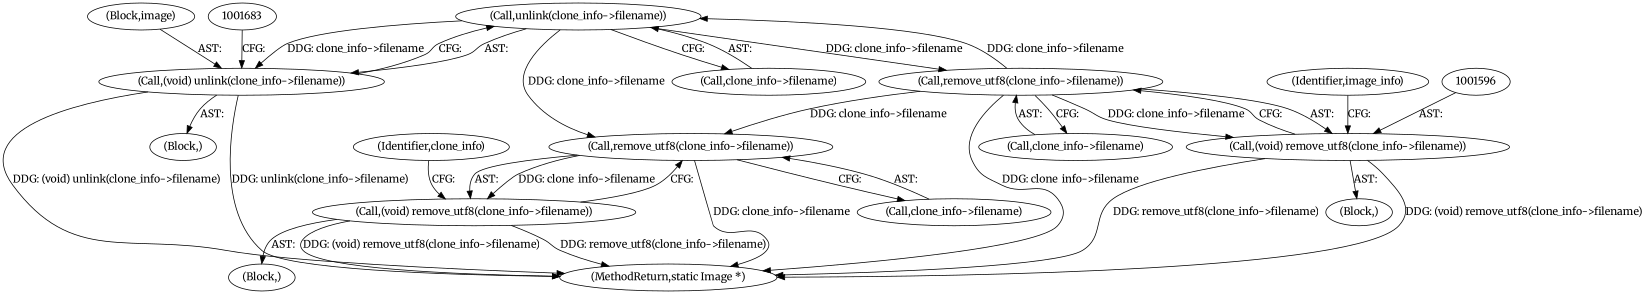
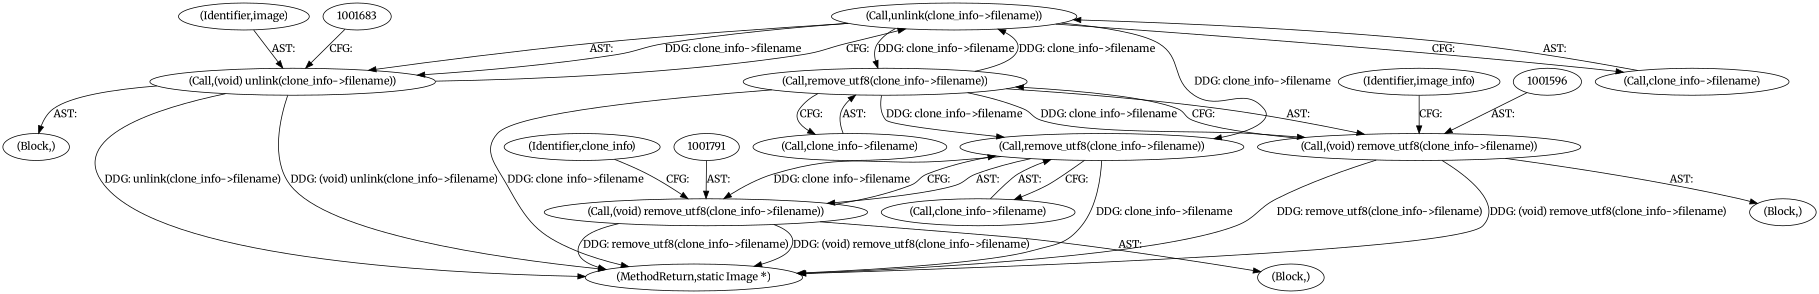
(141, 16) -> (244, 16)
none -> (707, 147)
